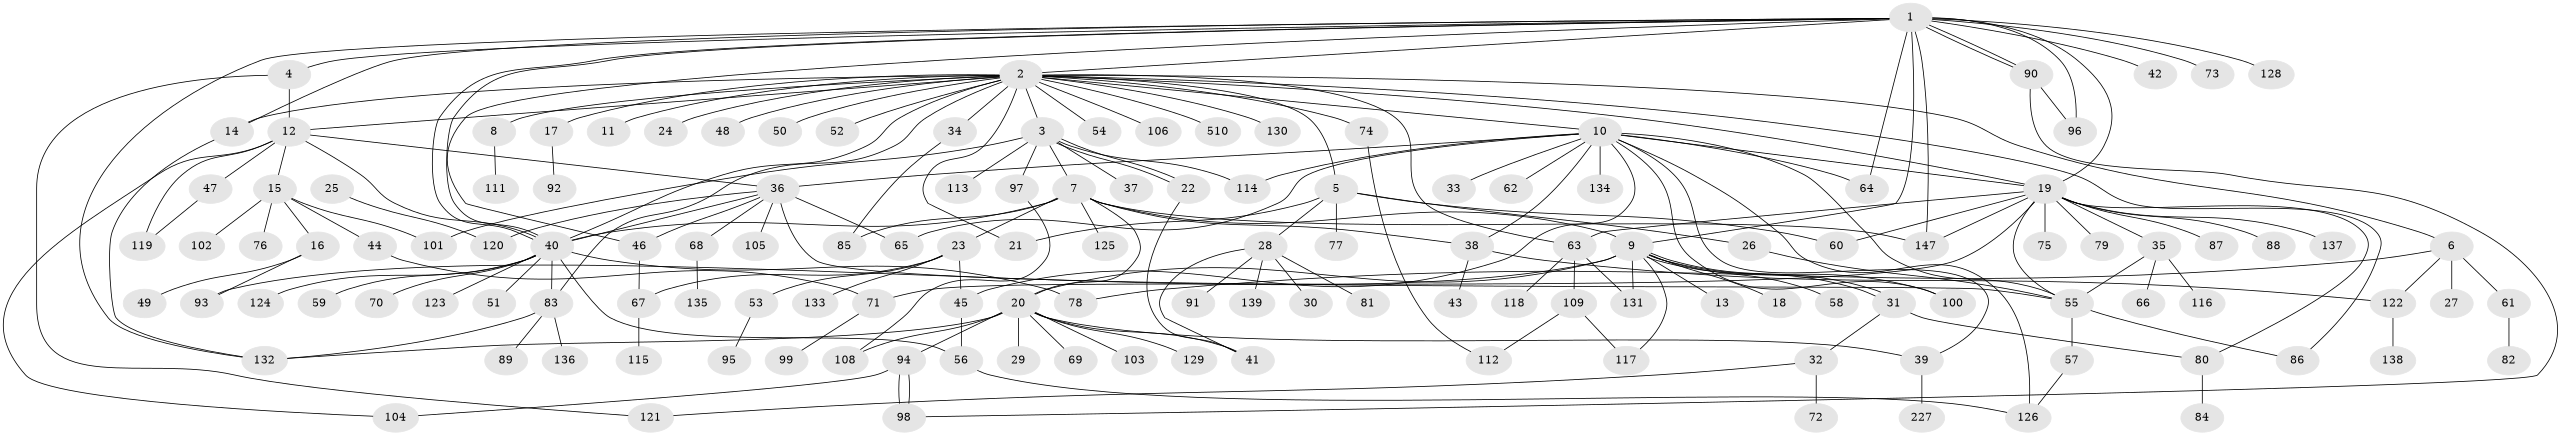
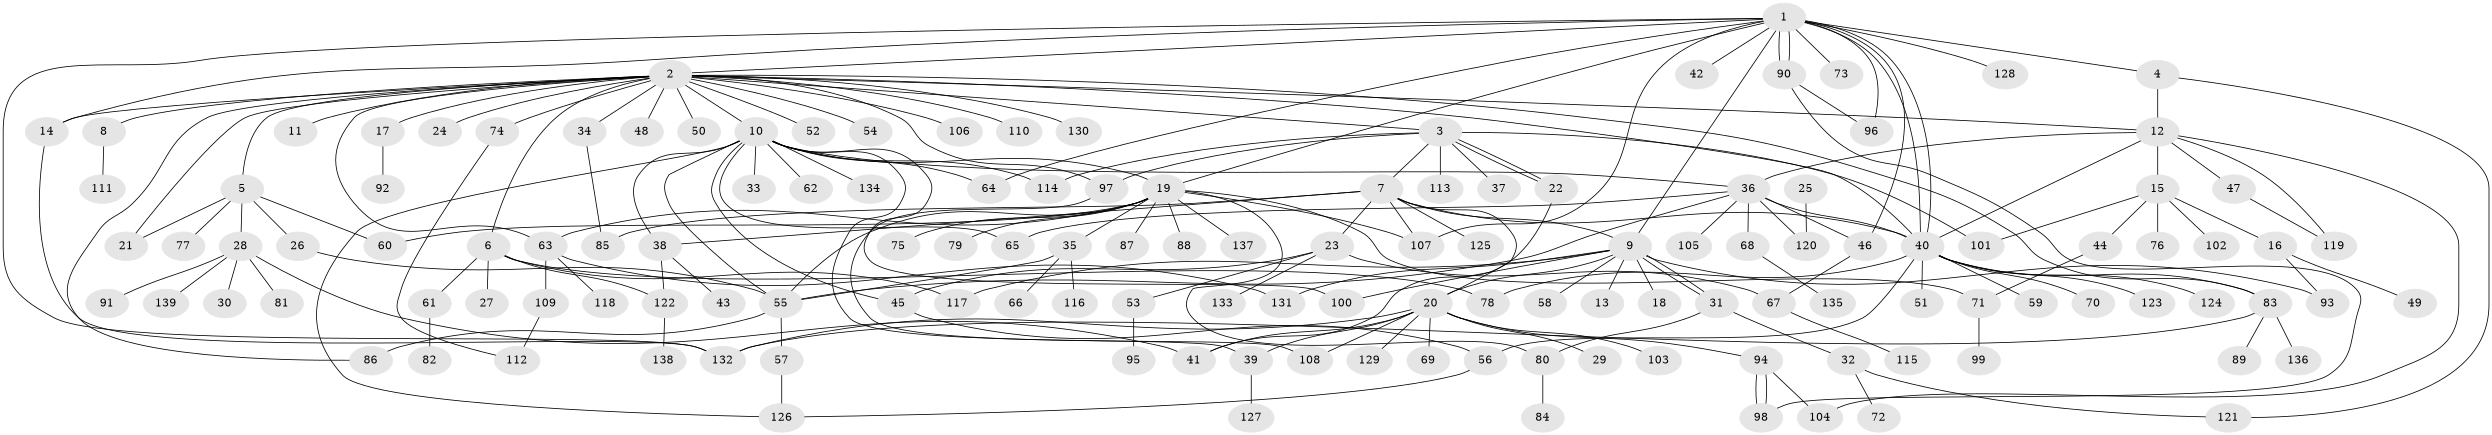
(1536, 108) -> (897, 116)
(1218, 132) -> (1019, 132)
(1926, 246) -> (1421, 246)
(1600, 332) -> (755, 273)
(1922, 418) -> (1251, 418)
